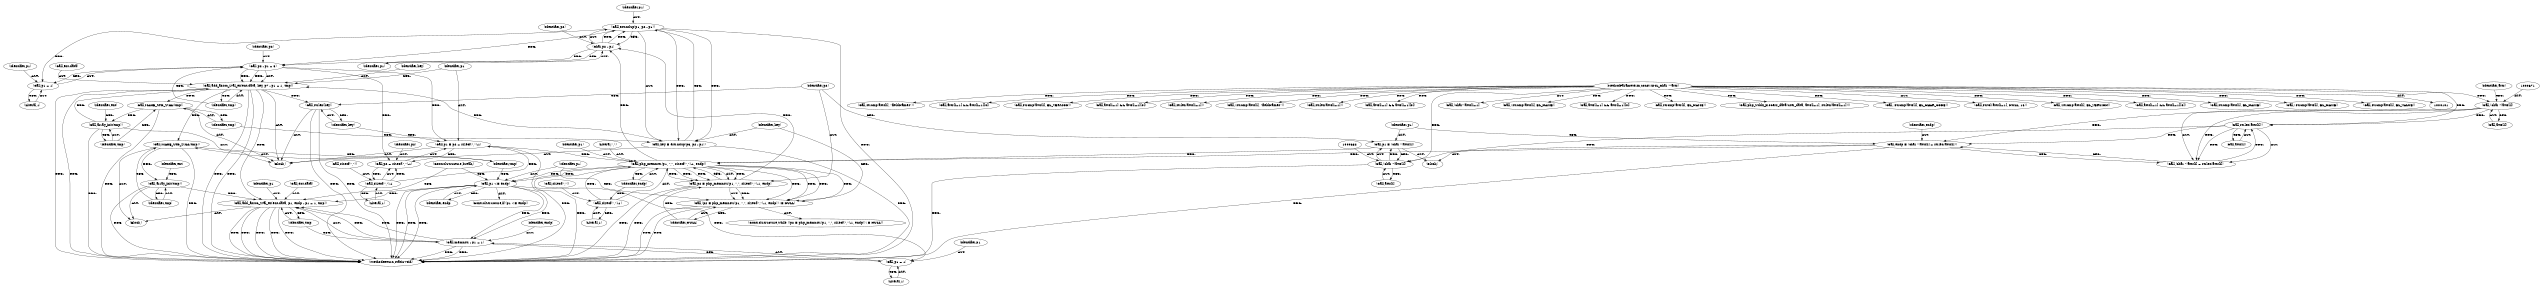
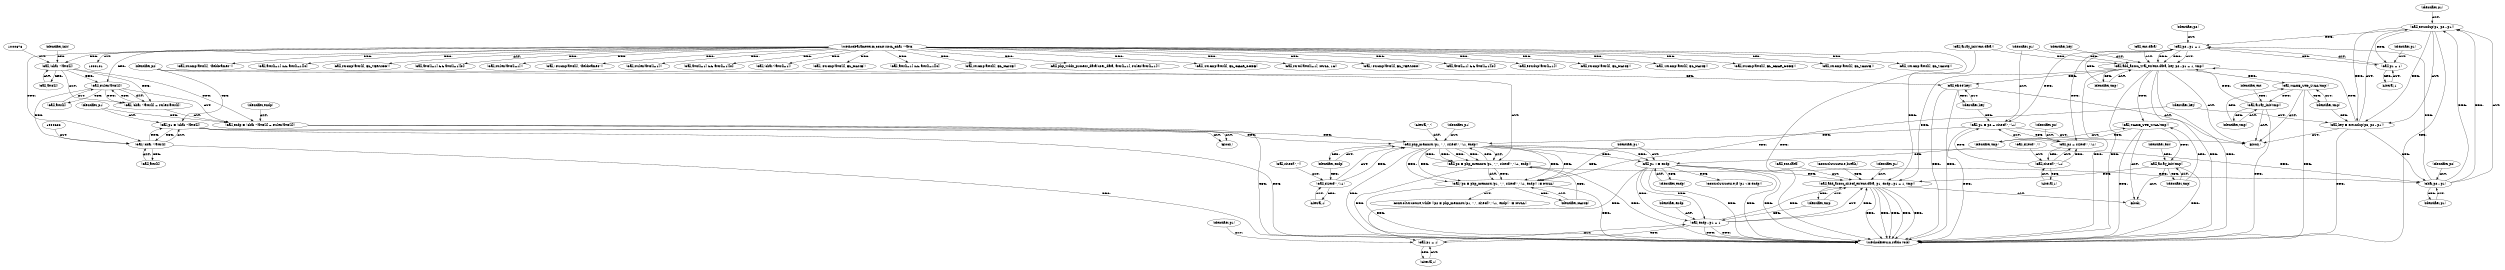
(627, 39) -> (2397, 151)
none -> (1973, 47)
none -> (1724, 52)
(263, 66) -> (2188, 47)
none -> (1538, 66)
none -> (1765, 66)
none -> (1925, 66)
(248, 86) -> (2159, 66)
(699, 86) -> (2370, 76)
(2494, 86) -> (57, 47)
(2528, 86) -> (15, 47)
(1195, 96) -> (518, 57)
(1561, 96) -> (837, 57)
(1905, 96) -> (1213, 57)
(1979, 96) -> (1295, 57)
(2301, 96) -> (1757, 57)
(319, 106) -> (1960, 86)
(2461, 106) -> (122, 66)
(2173, 135) -> (208, 106)
(866, 145) -> (2423, 135)
none -> (1053, 145)
(2260, 145) -> (126, 96)
(2097, 154) -> (198, 115)
(2053, 157) -> none
(474, 174) -> none
(503, 194) -> (1705, 174)
(280, 203) -> (1867, 184)
(1298, 203) -> (1263, 184)
(684, 223) -> (1575, 203)
(465, 243) -> (1706, 223)
